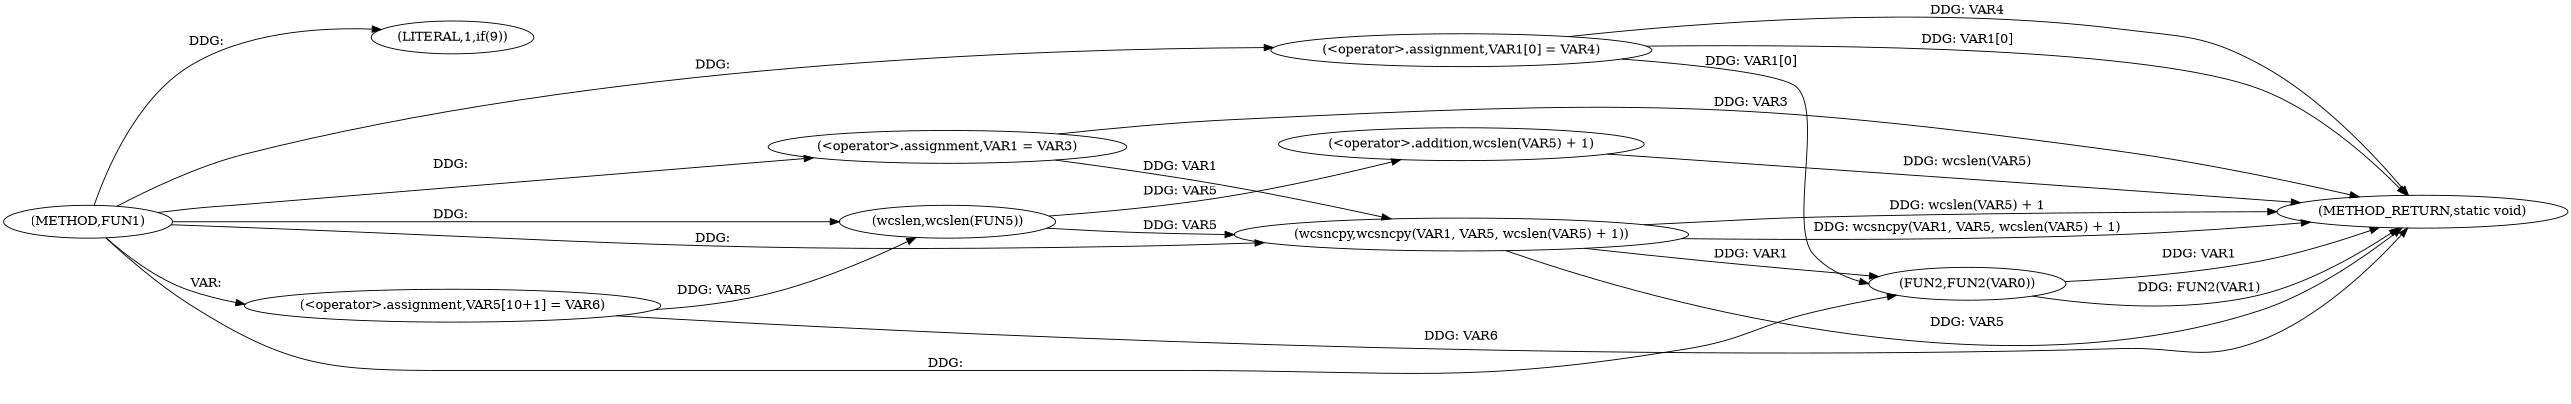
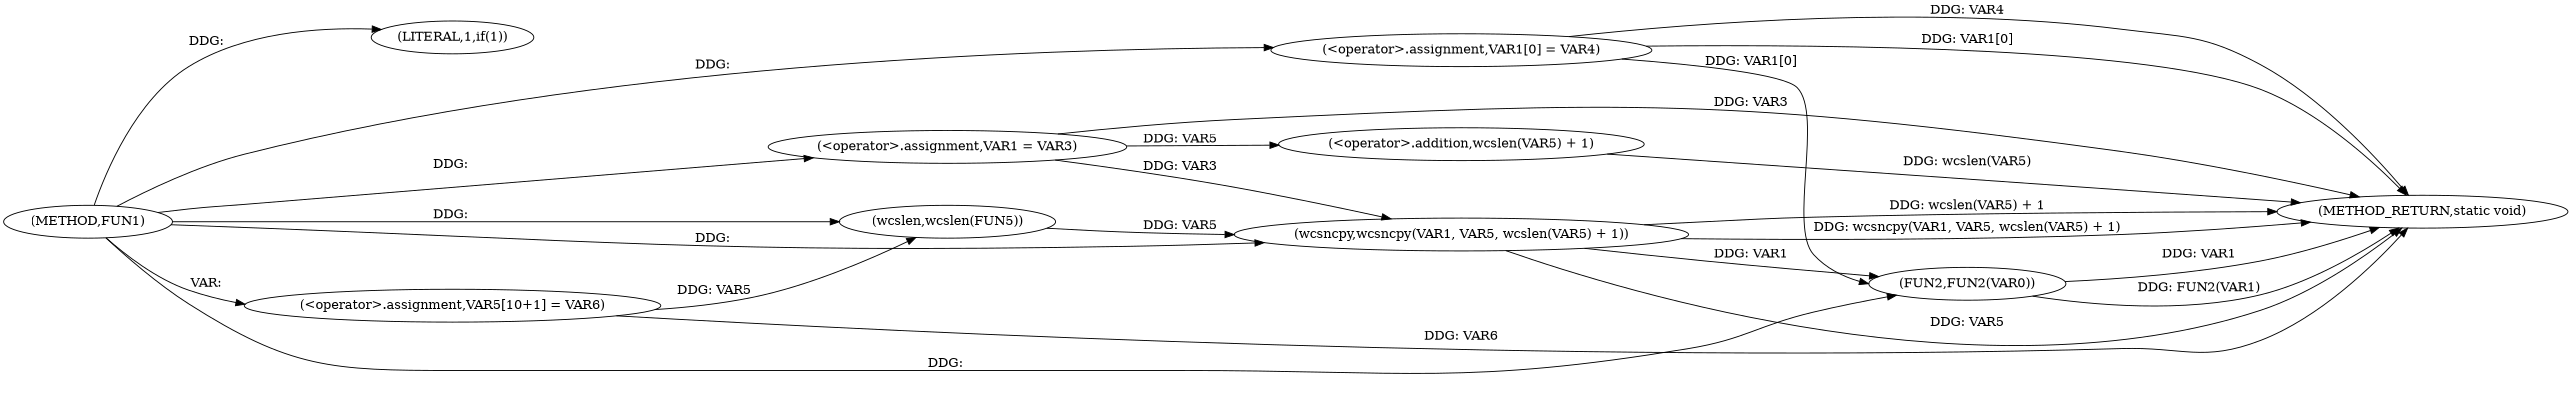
(453, 37) -> (453, 37)
(1180, 167) -> (1180, 167)
(1222, 197) -> (1198, 146)
